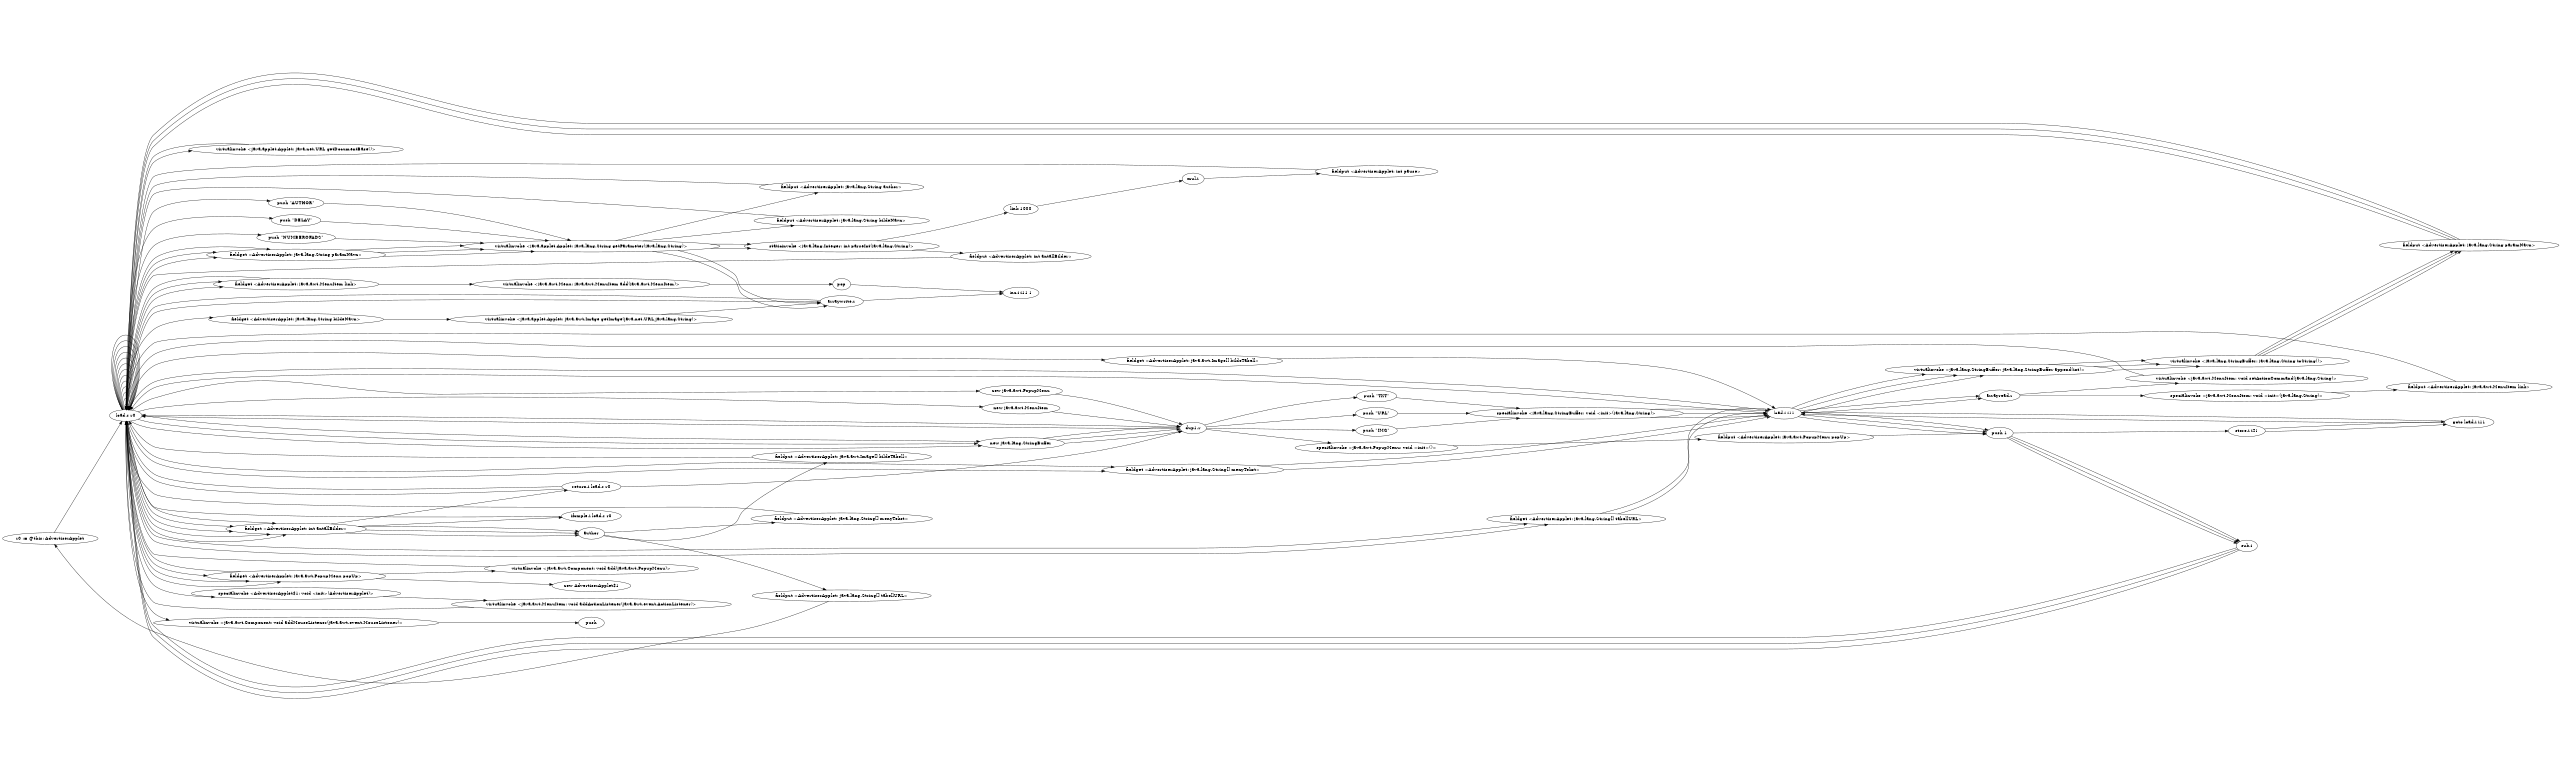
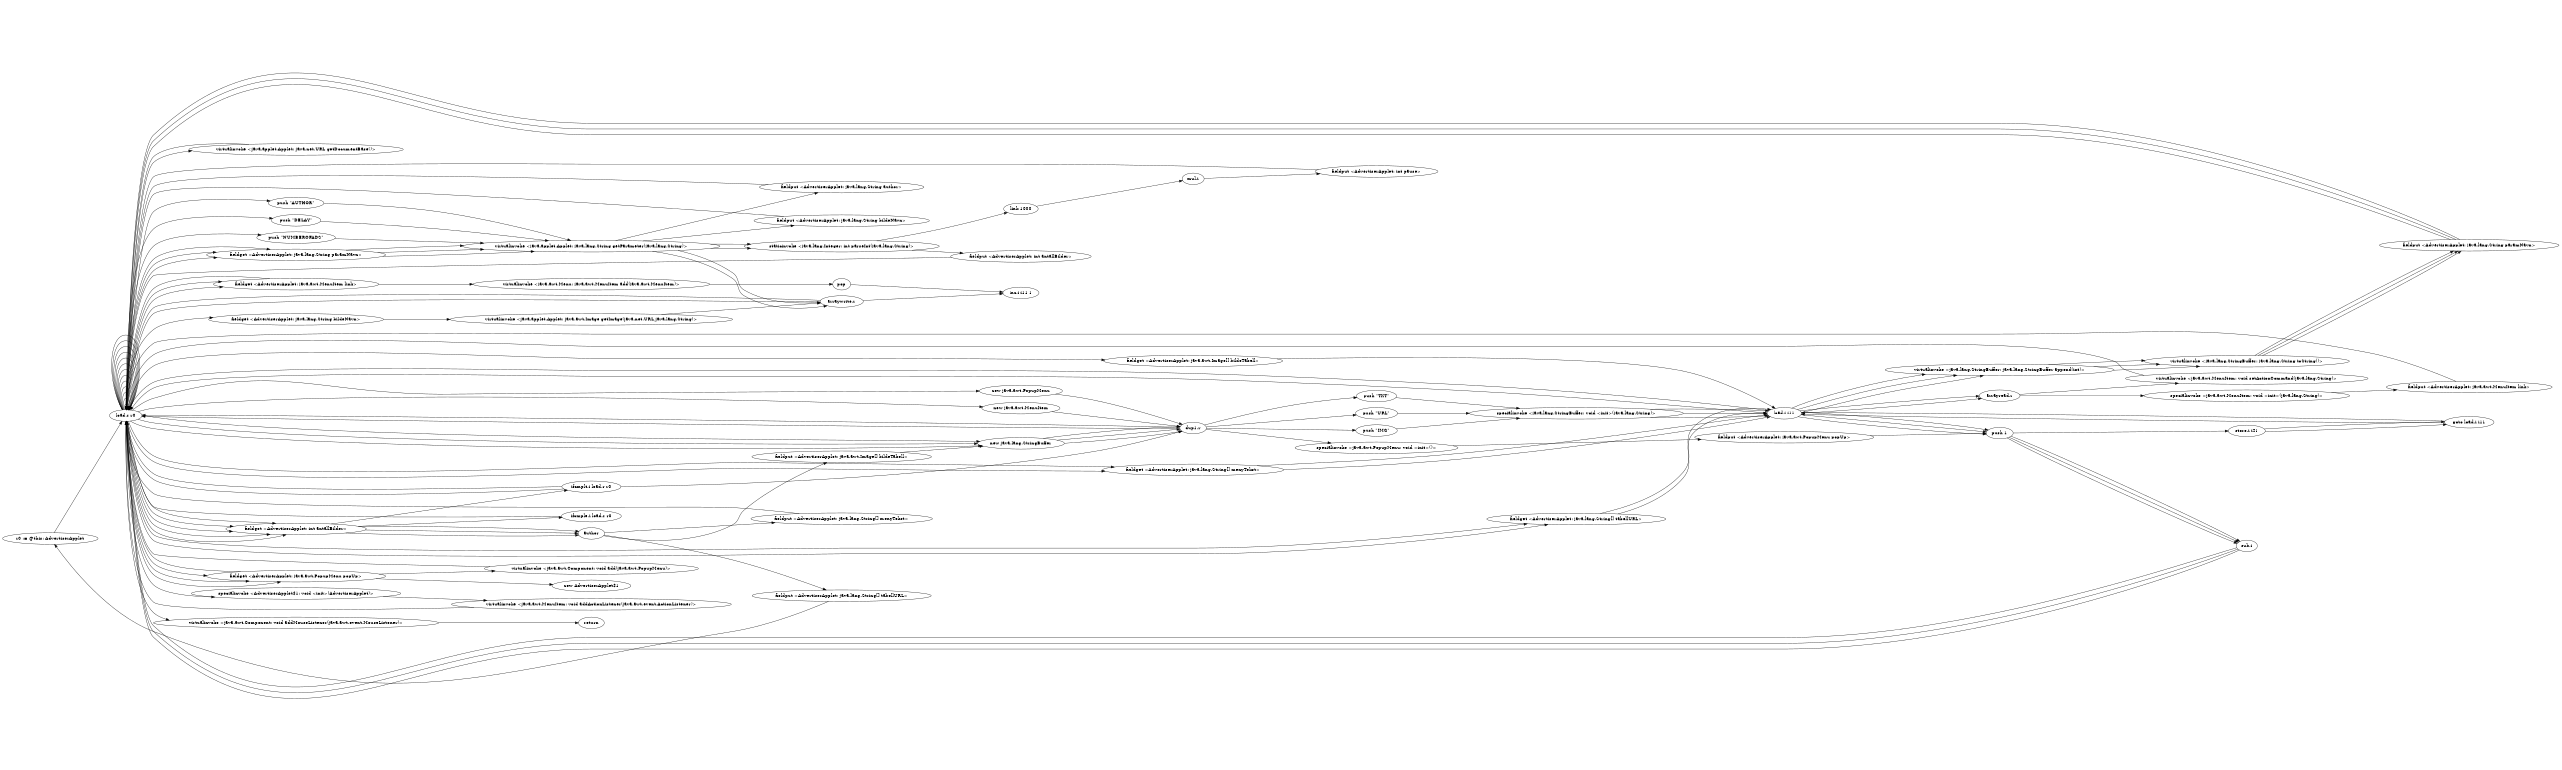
(437, 457) -> (940, 449)
(591, 487) -> (591, 487)
(591, 623) -> (591, 623)
